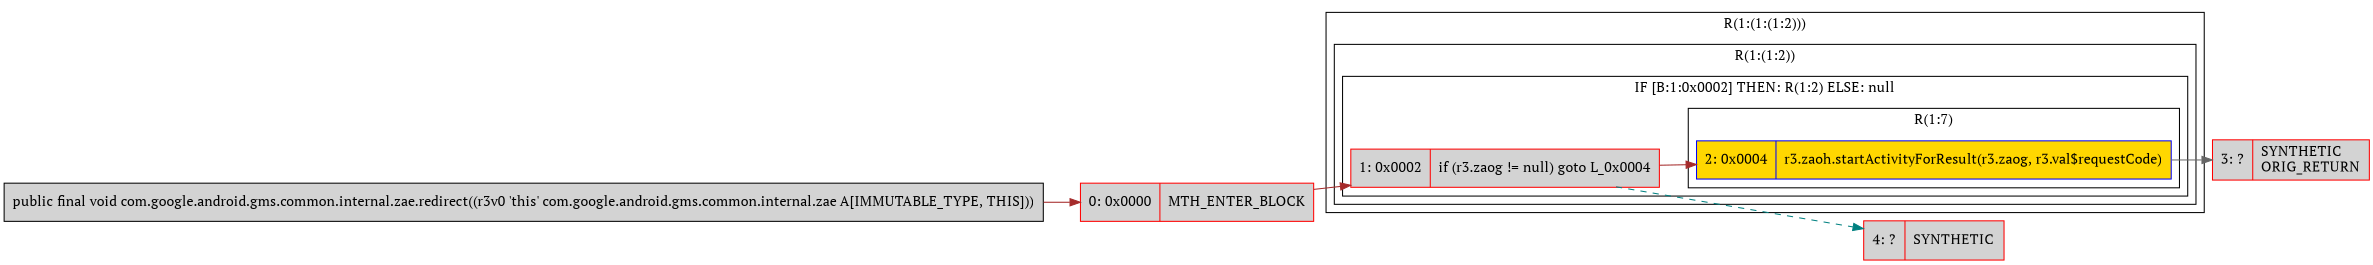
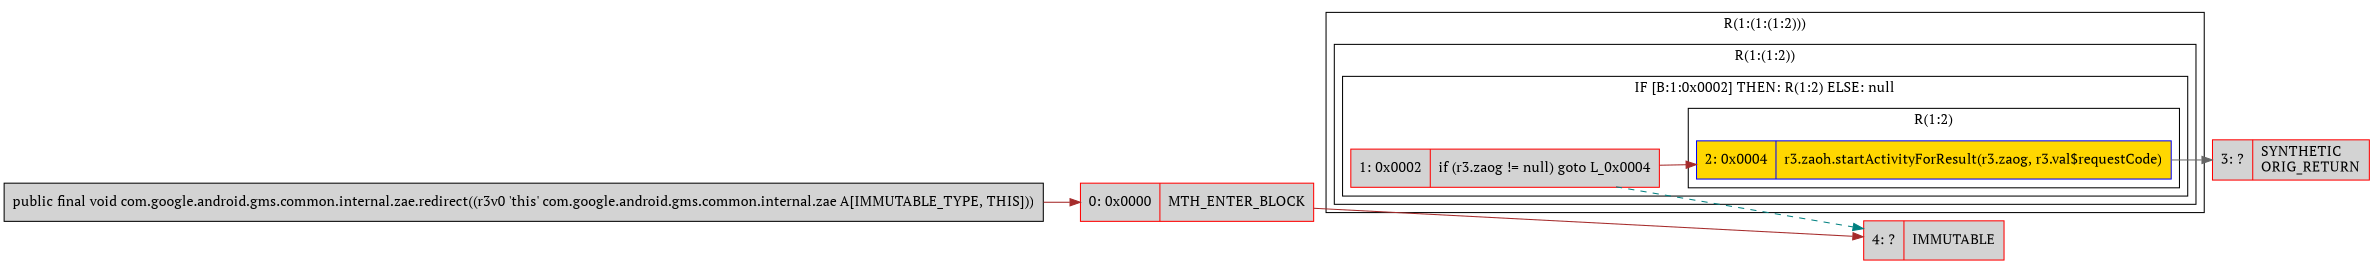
(1934, 120) -> (1934, 120)
(1327, 188) -> (1583, 222)
(1954, 240) -> (1954, 240)
